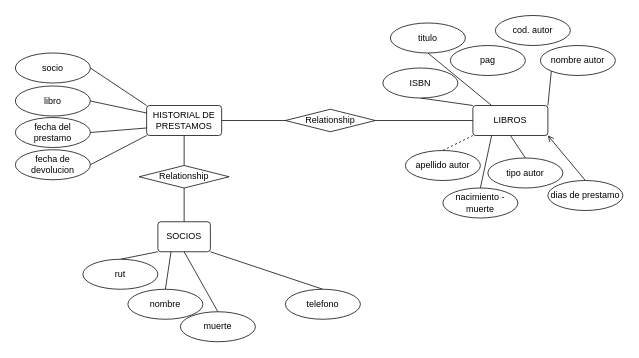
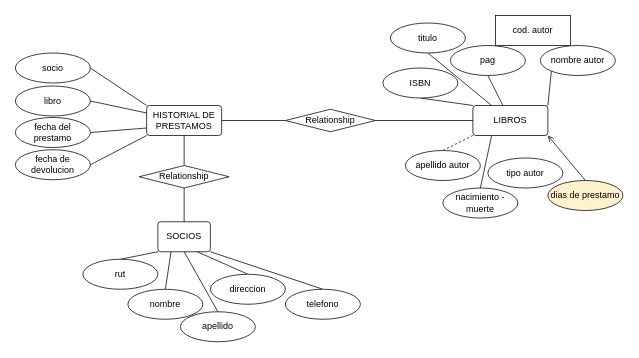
(533, 30) -> (533, 30)
none -> (495, 90)
(518, 147) -> none
(585, 195) -> (585, 195)
none -> (223, 263)
none -> (248, 289)
(218, 327) -> (218, 327)
